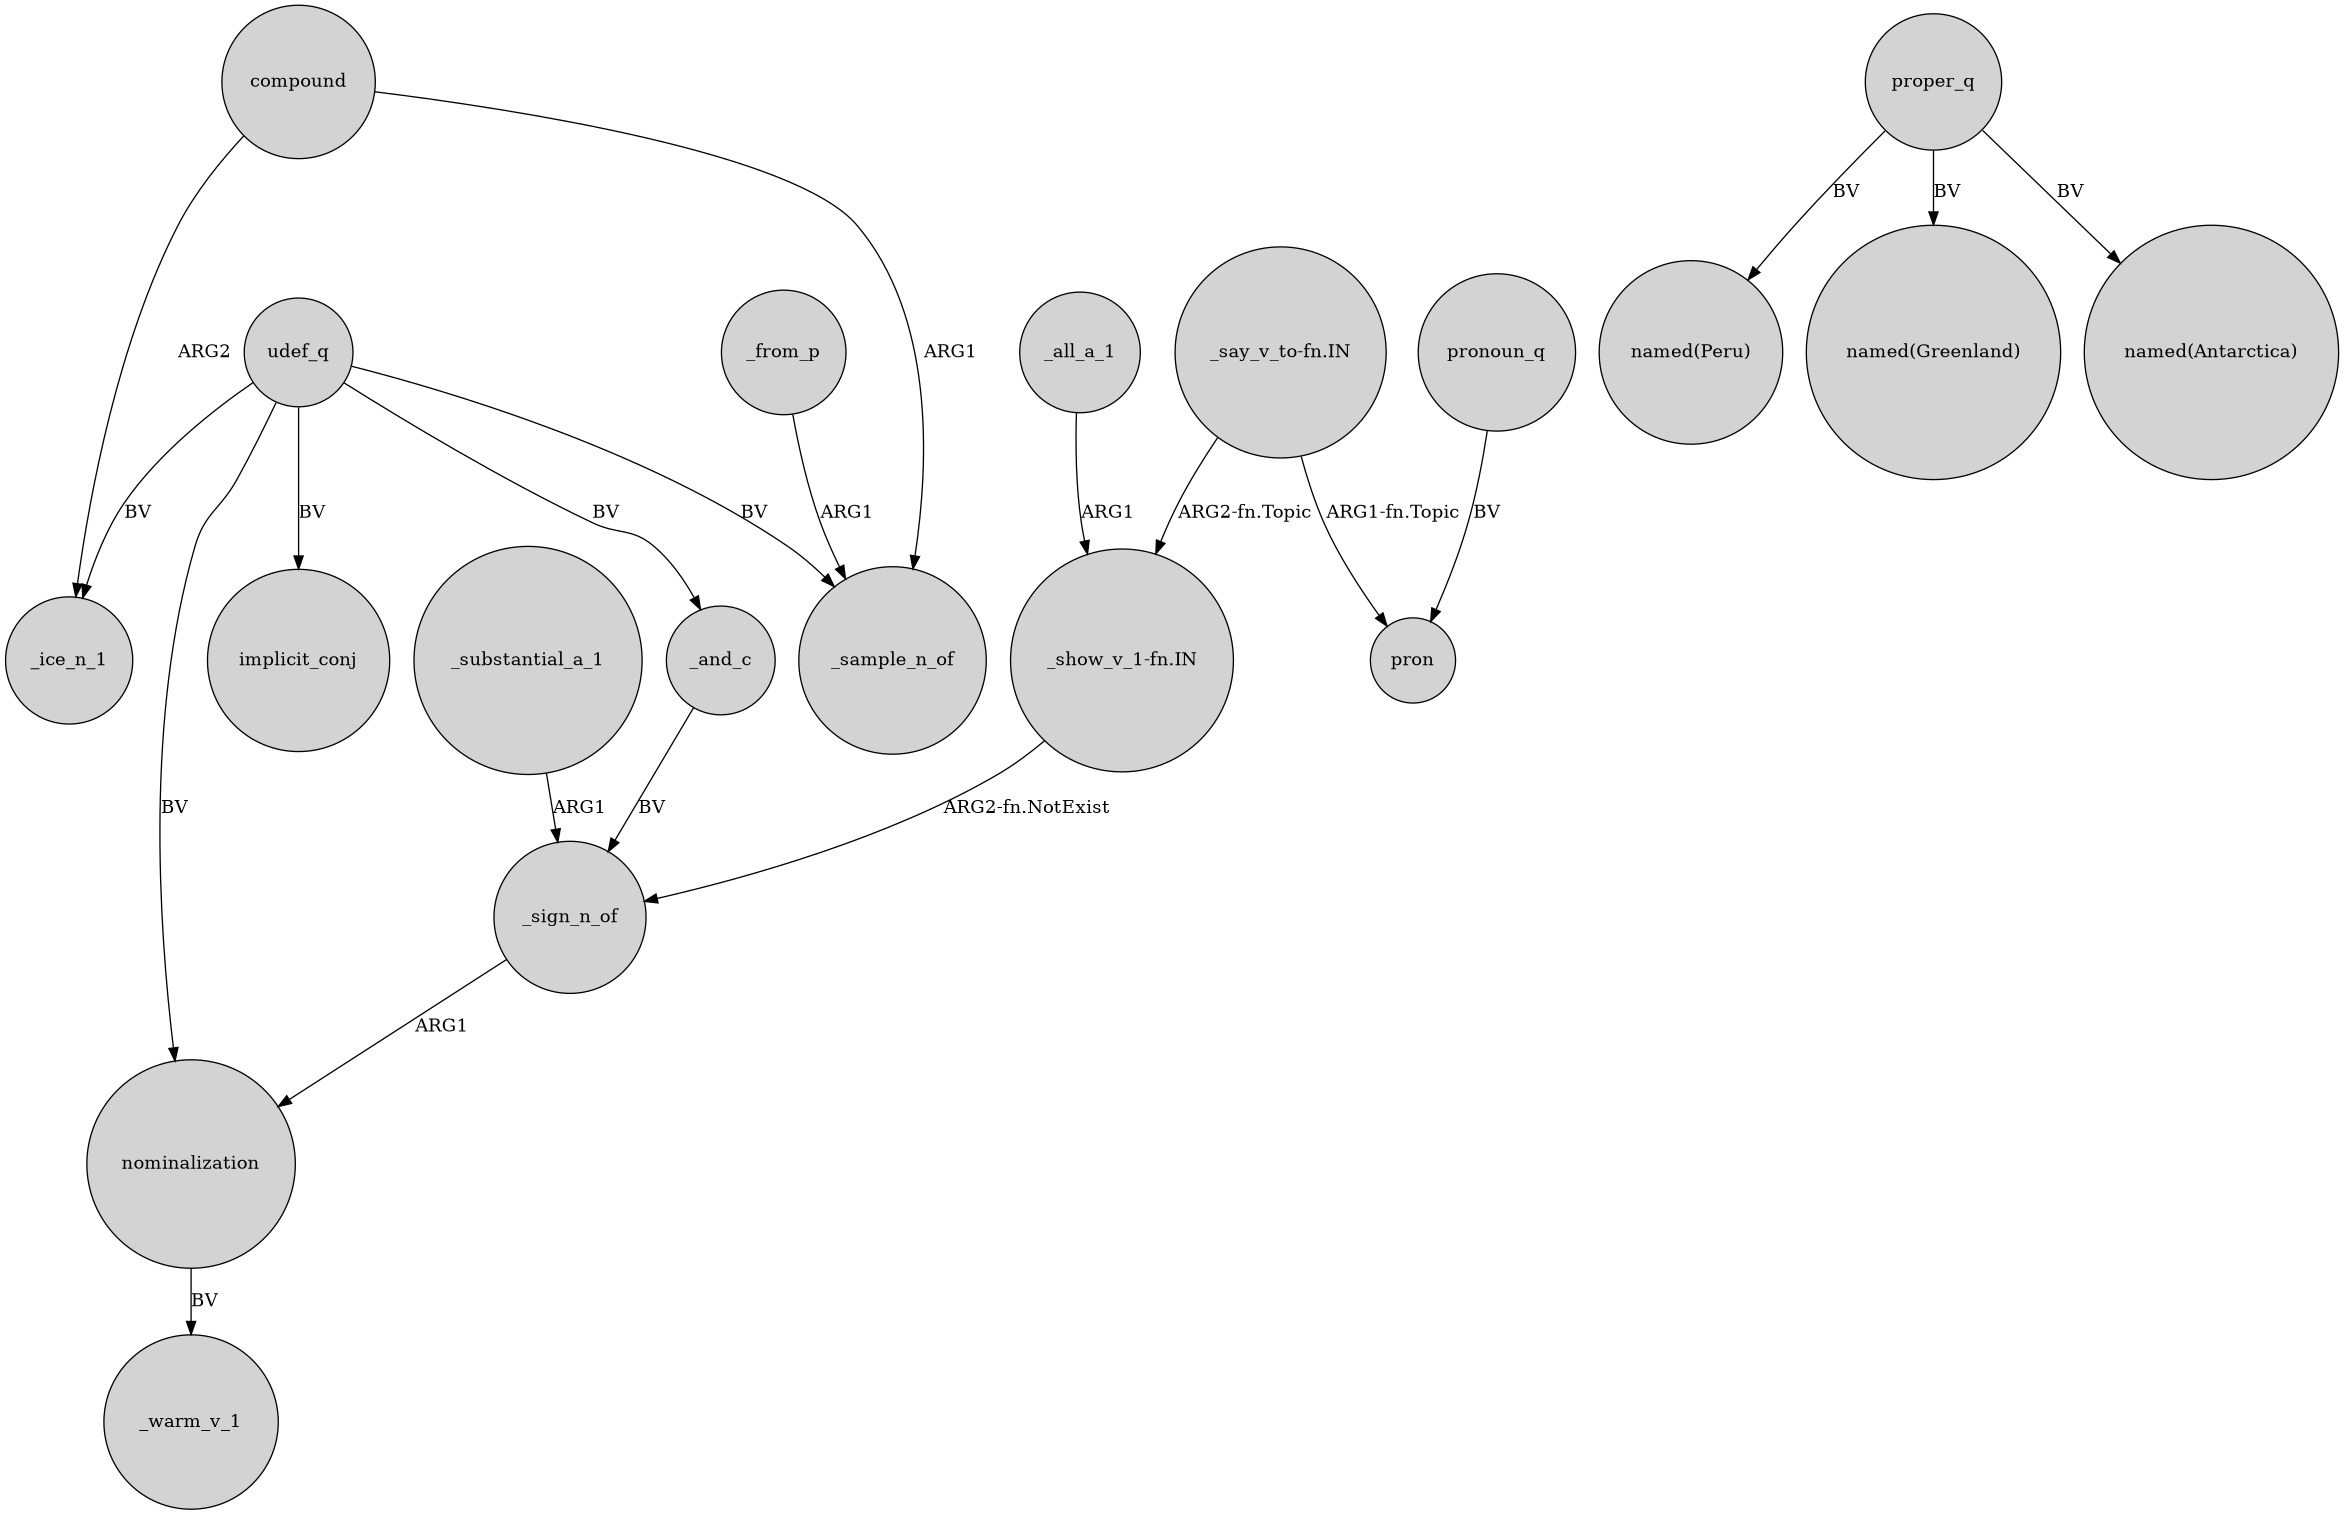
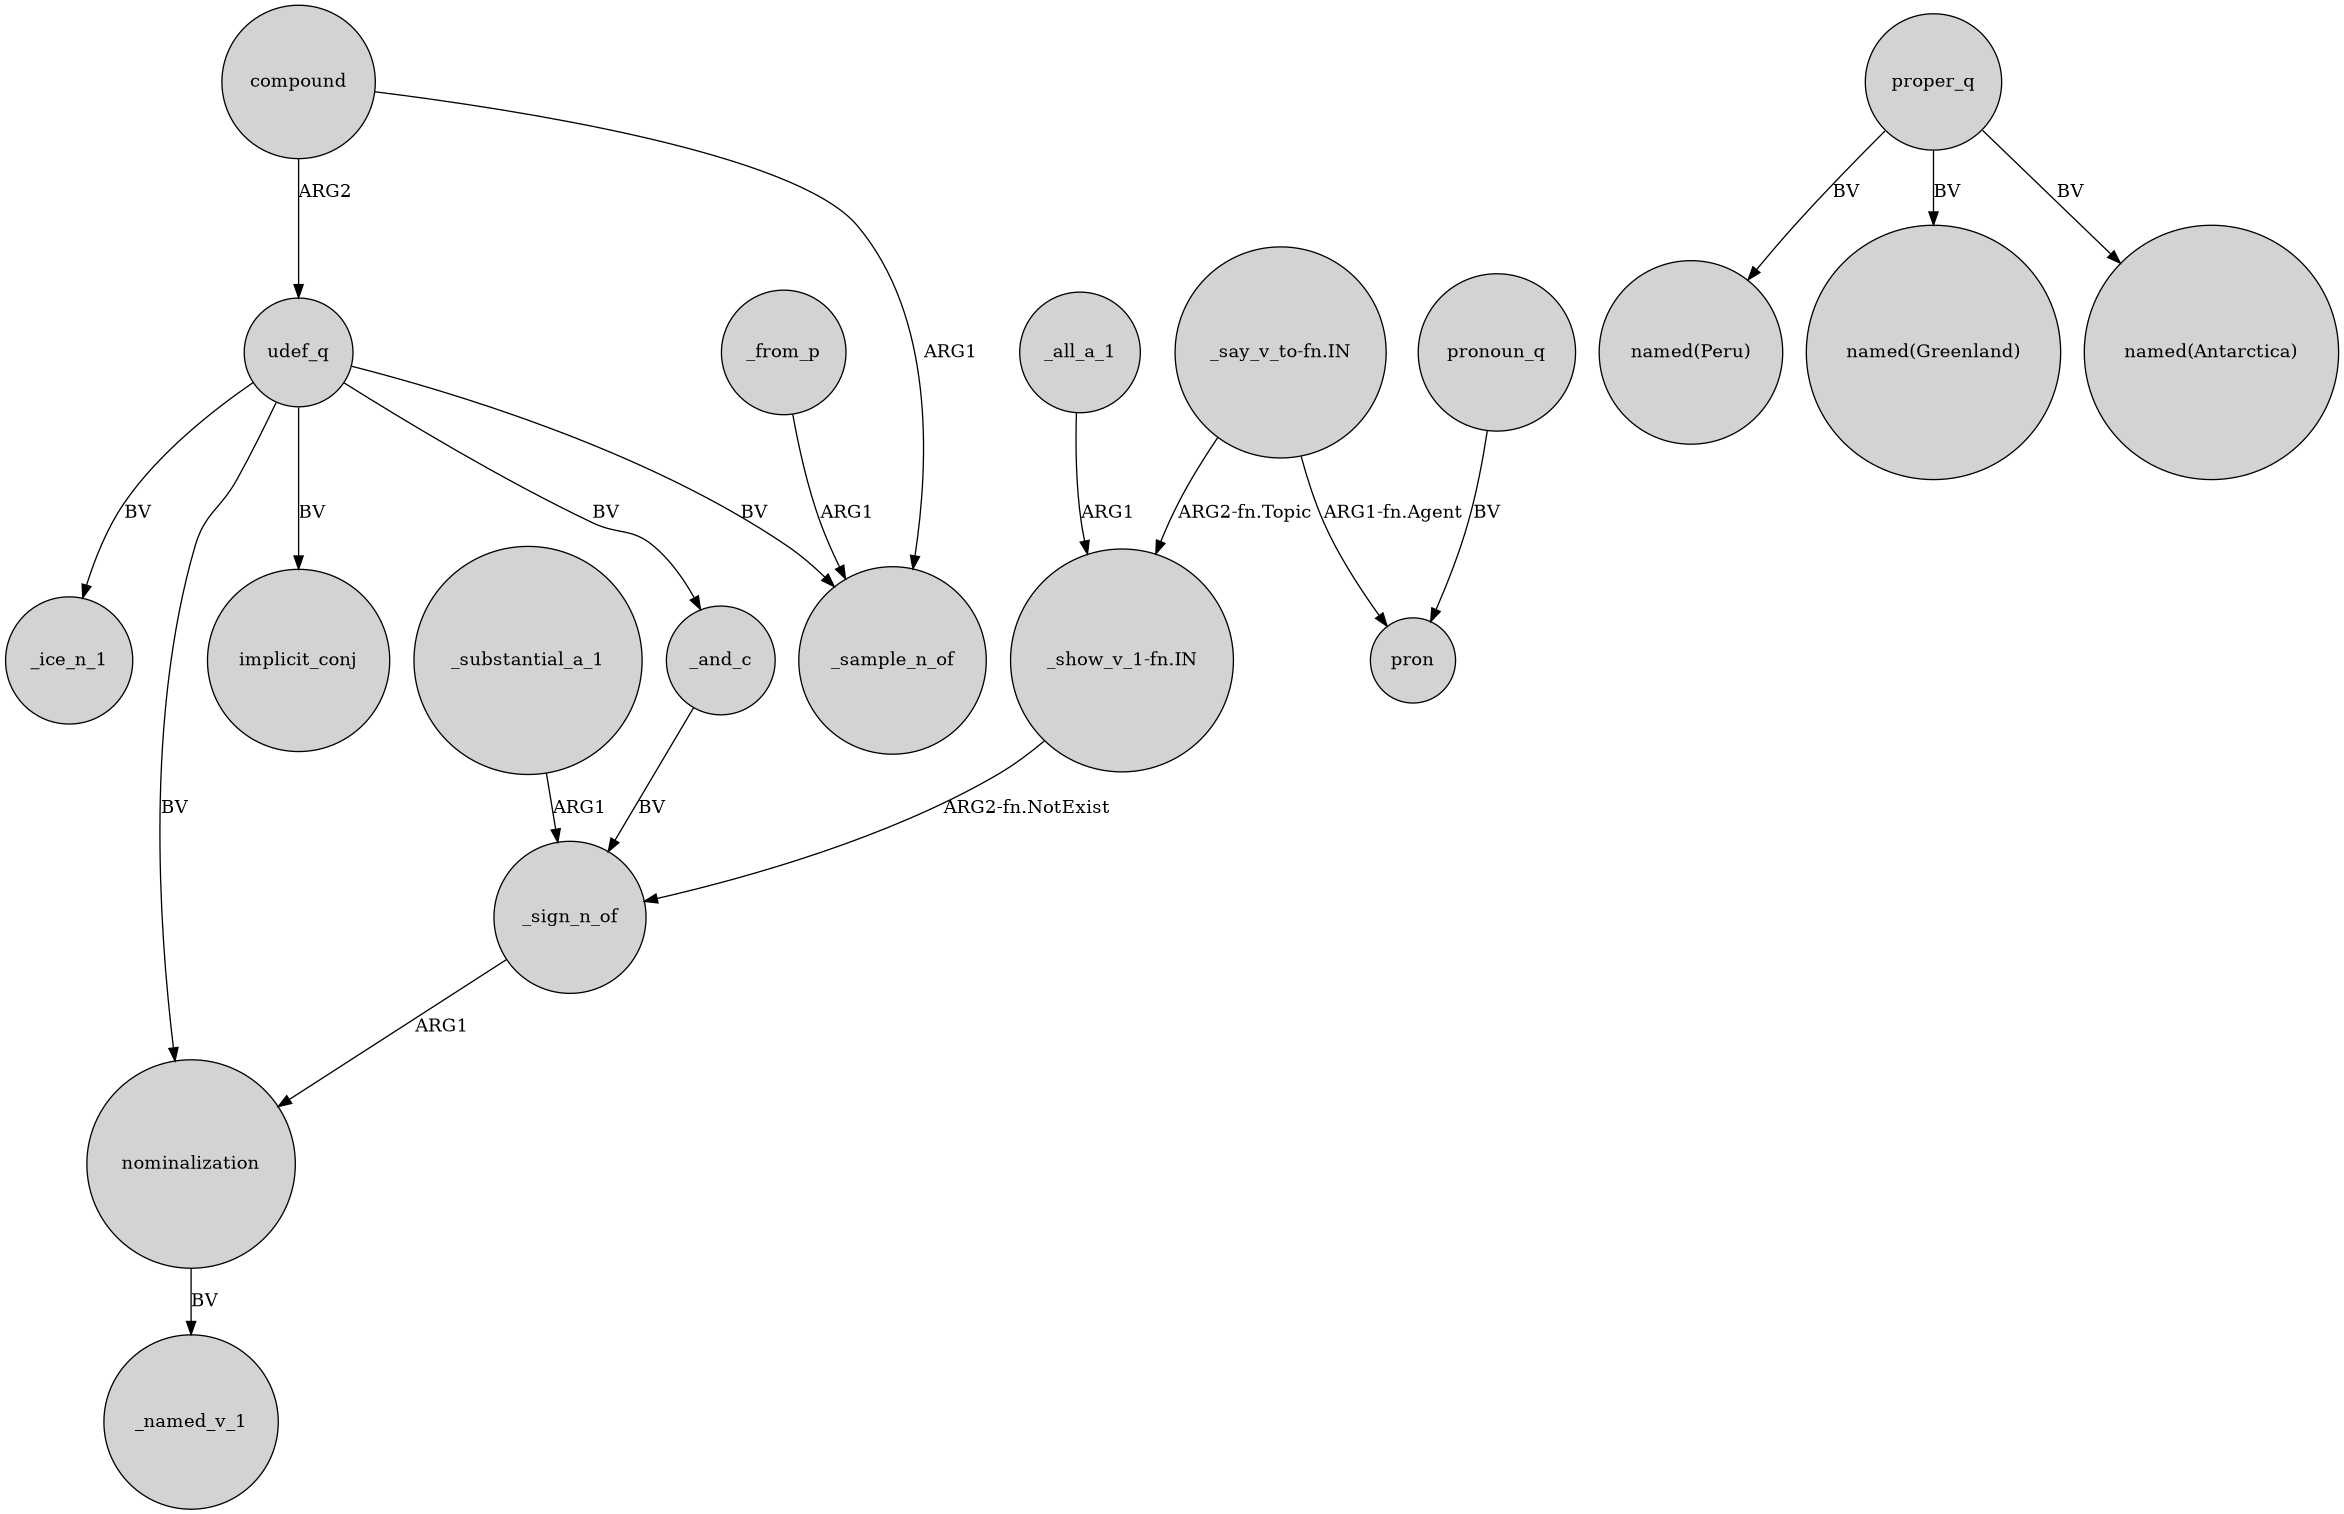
(129, 347) -> (299, 222)
(1393, 513) -> (1393, 513)
(191, 1422) -> (191, 1422)
